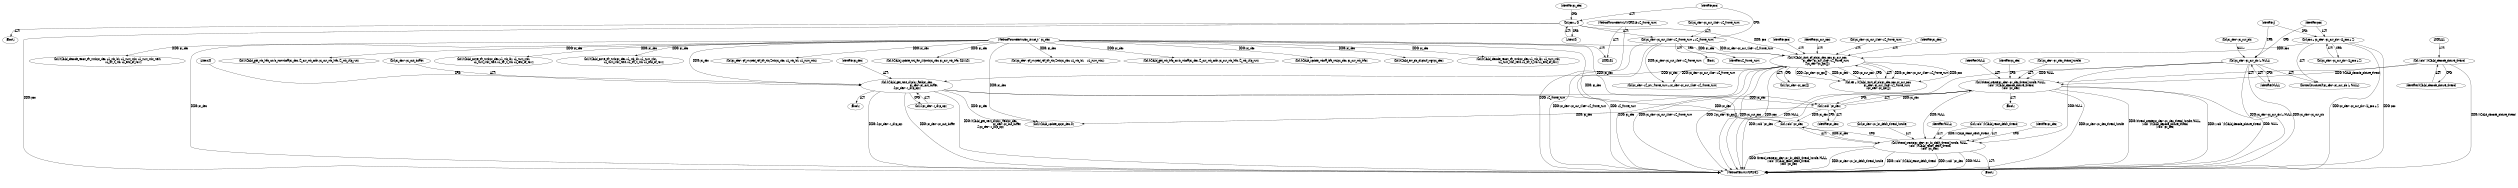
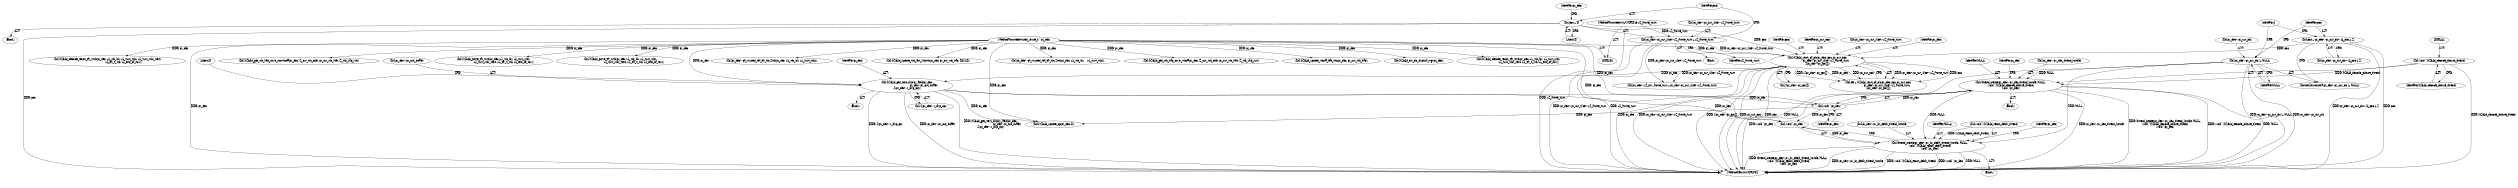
none -> (1655, 30)
(2241, 49) -> (2241, 49)
(2303, 61) -> (2303, 61)
